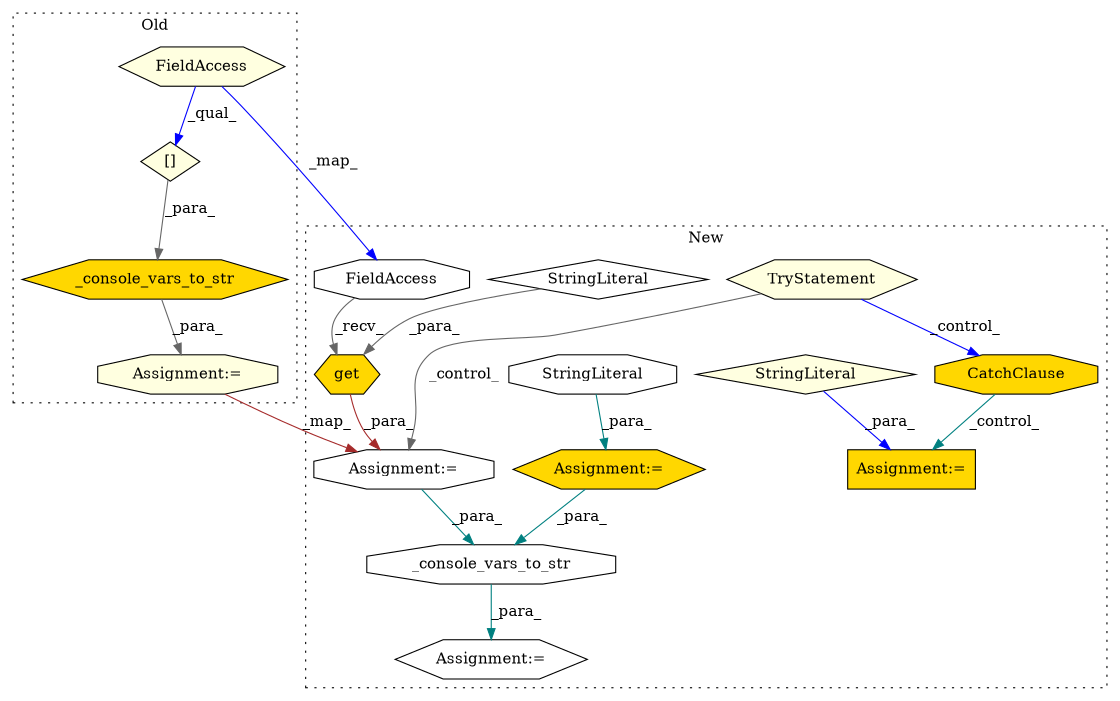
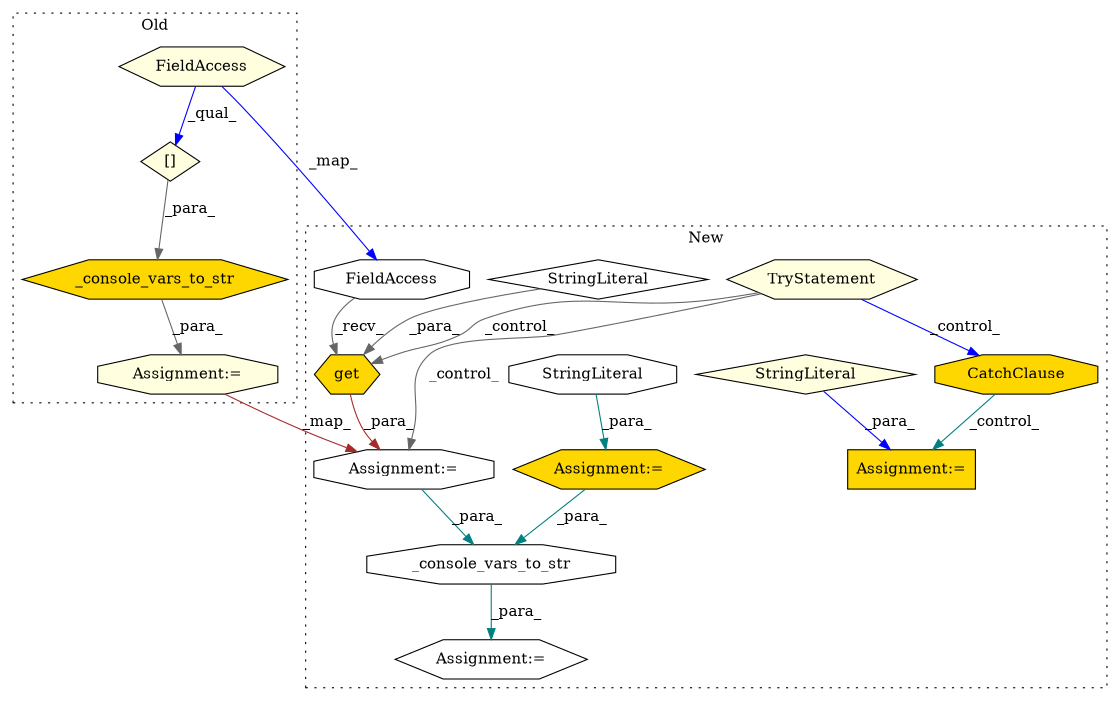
none -> (565, 302)
